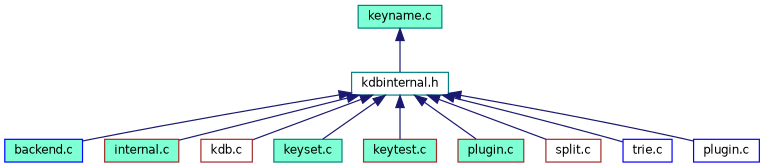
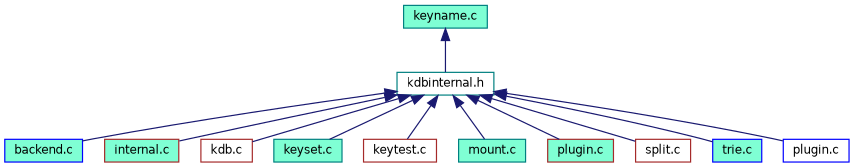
(400, 151) -> (400, 151)
none -> (492, 151)
(648, 151) -> (737, 151)
